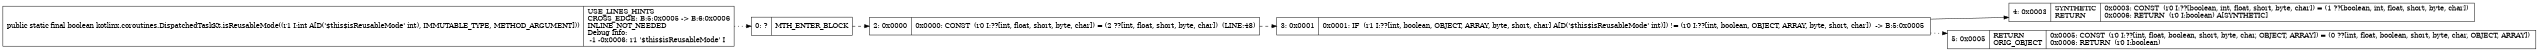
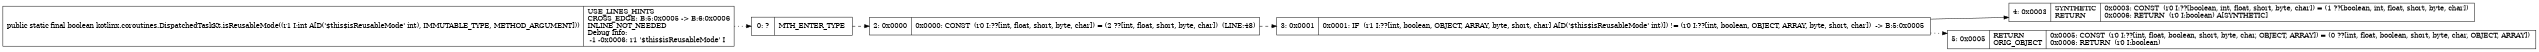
(812, 26) -> (812, 26)
